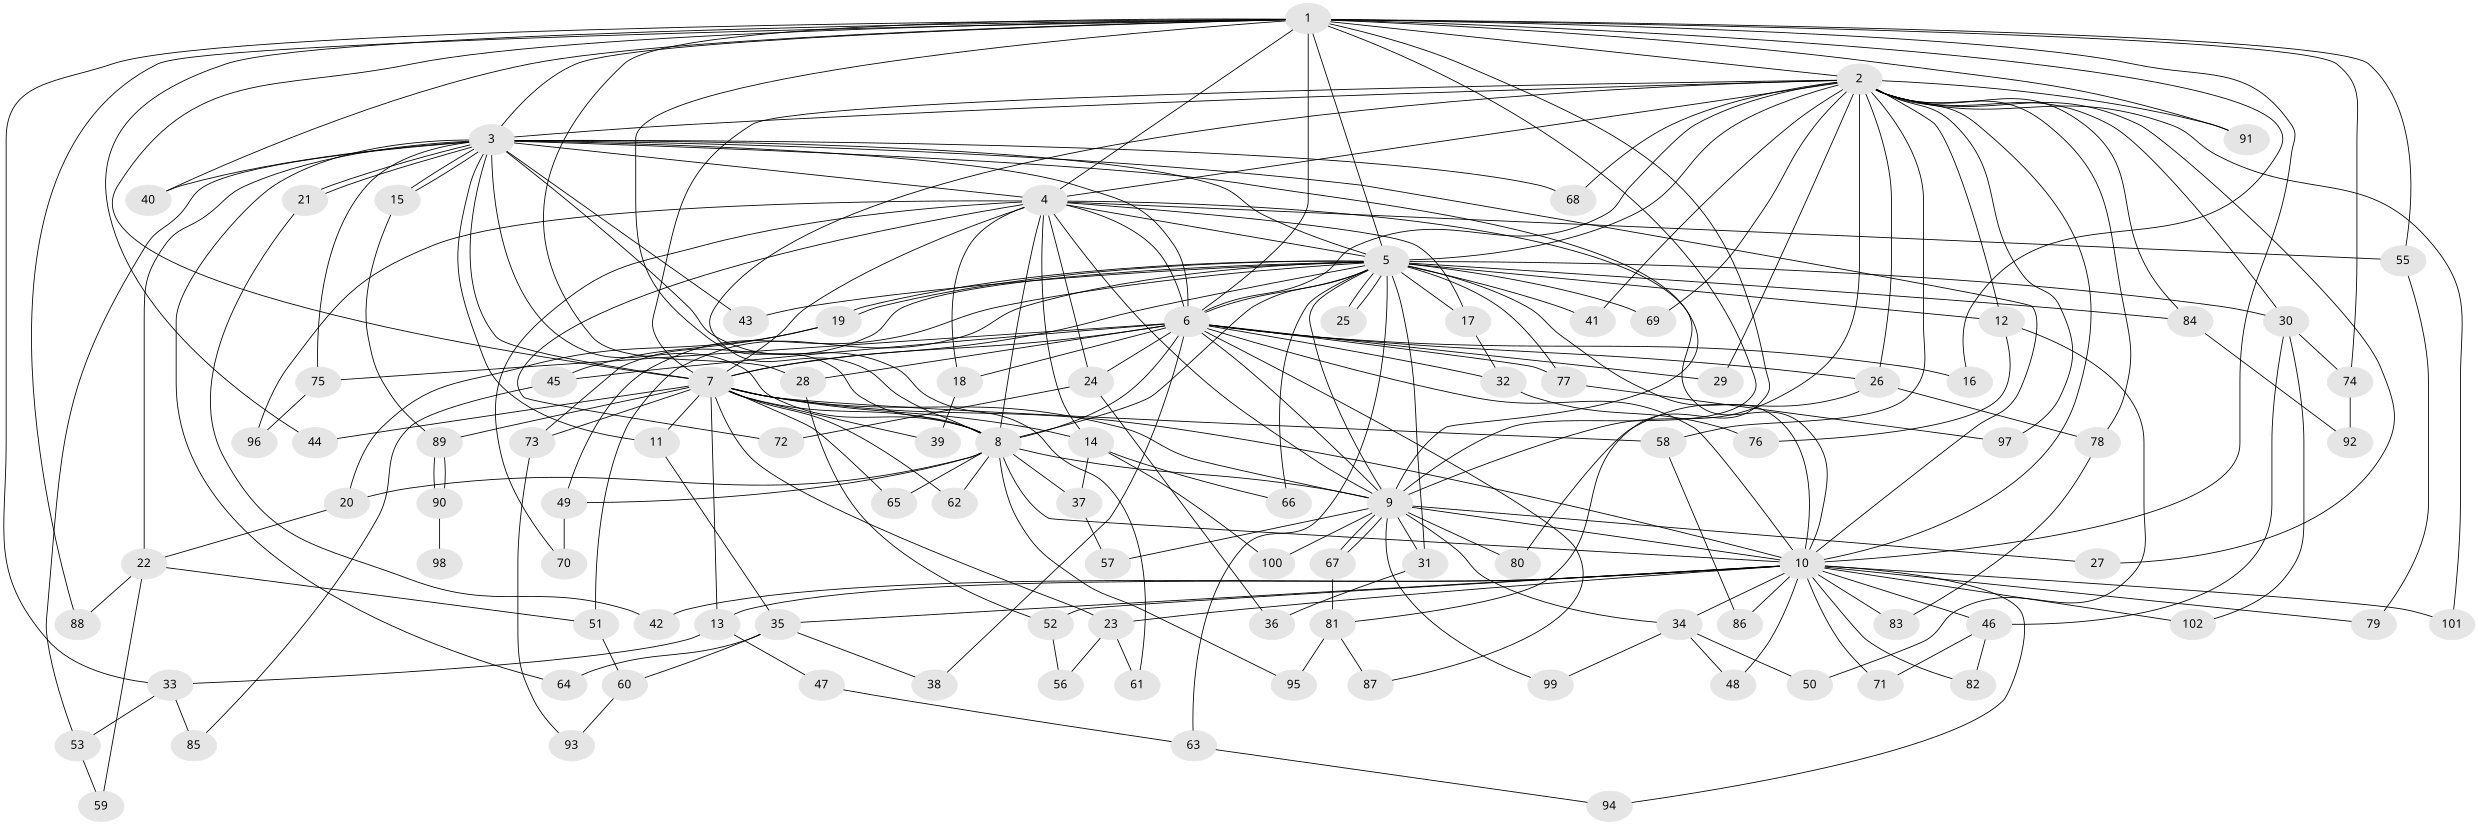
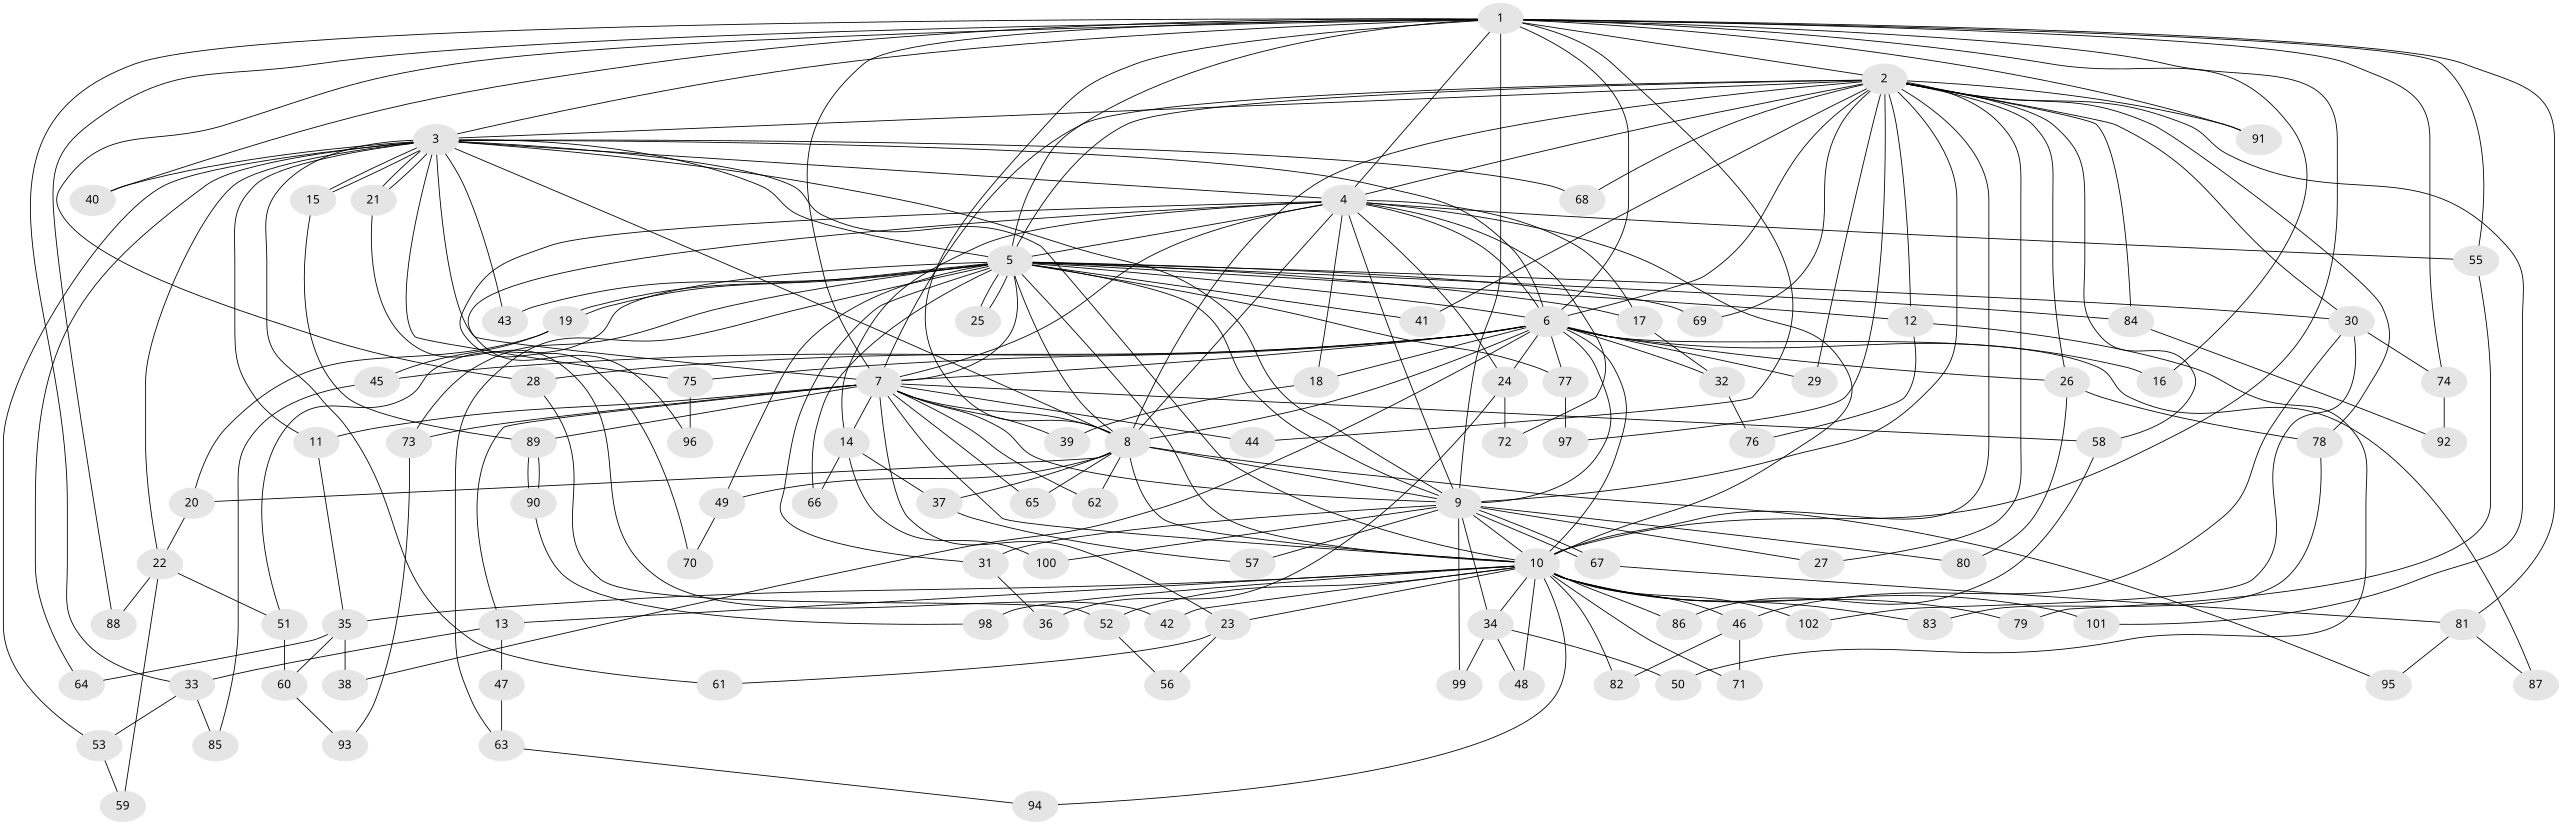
none -> (1194, 590)
